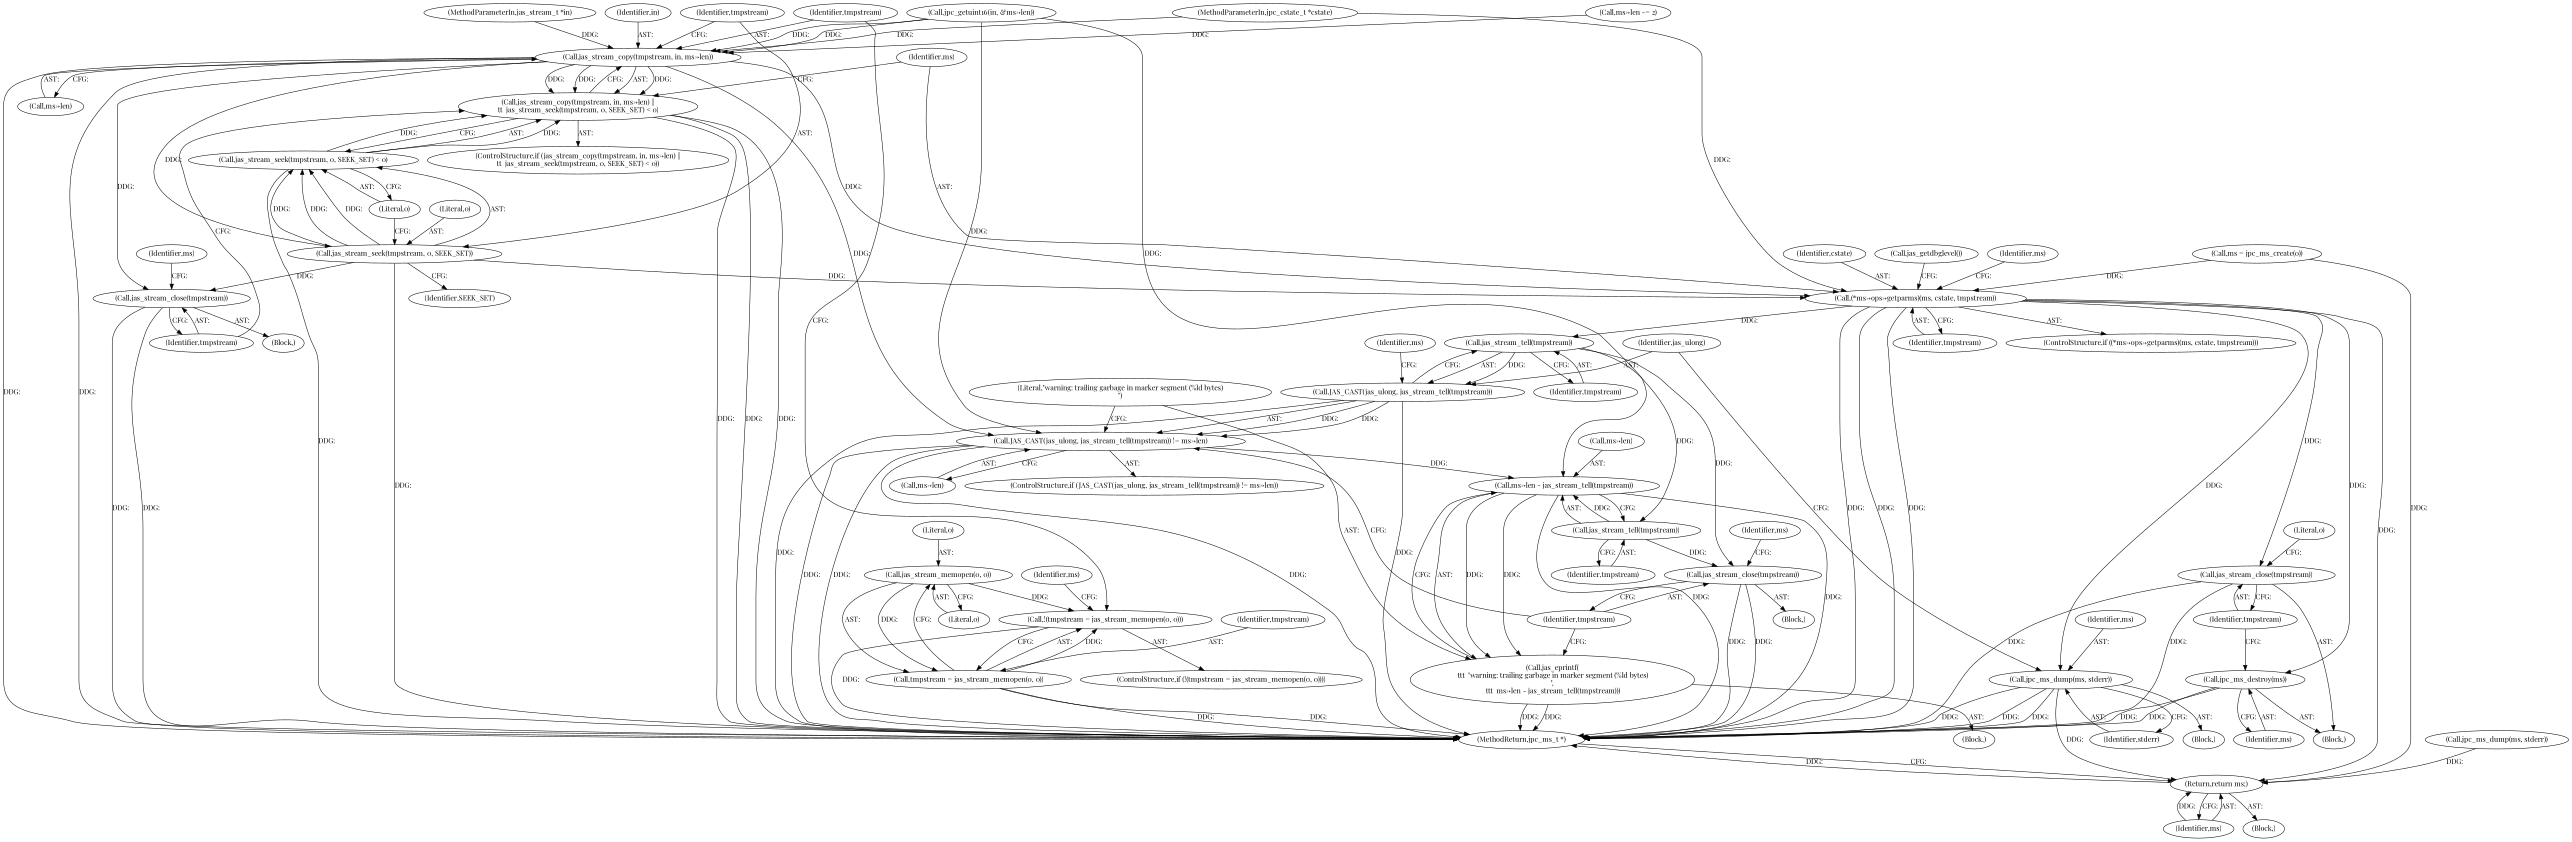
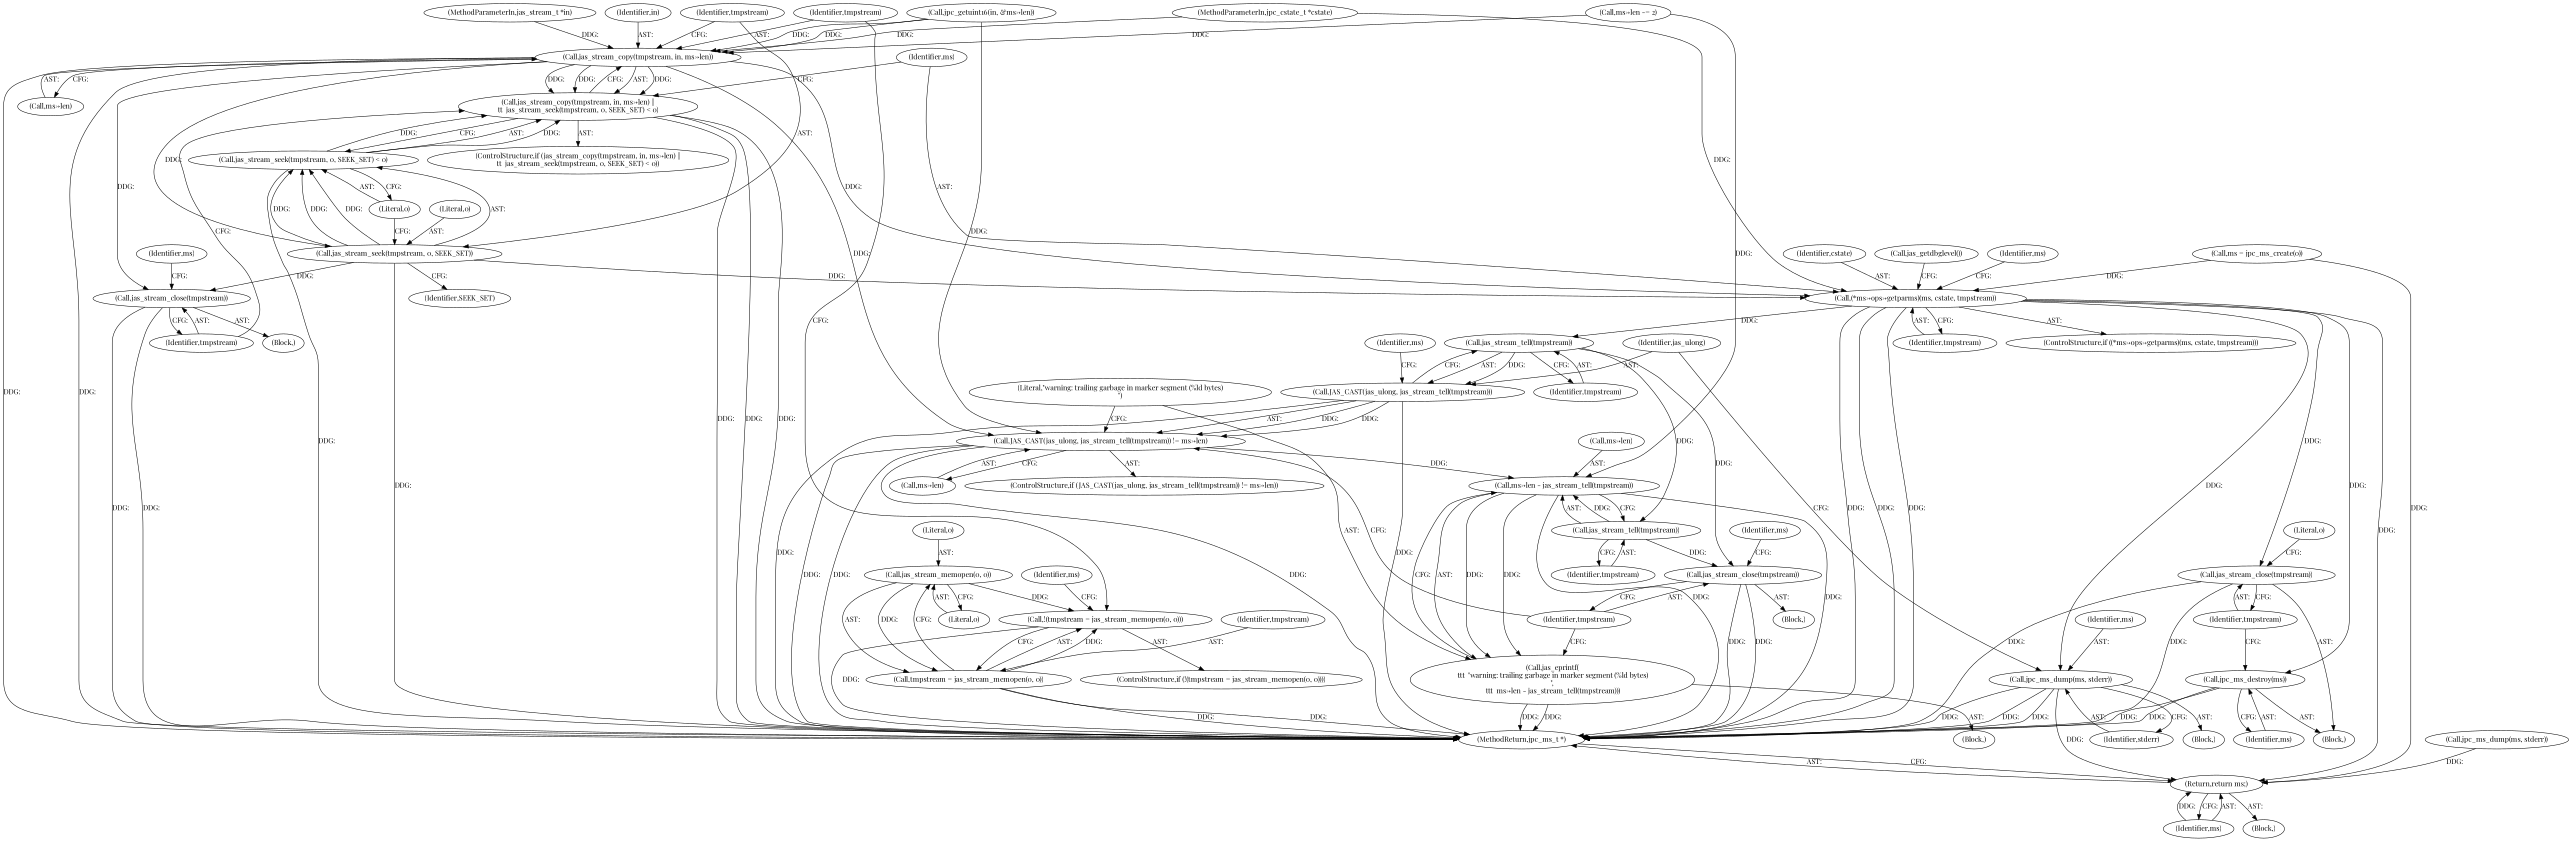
(1303, 323) -> (1735, 259)
(1816, 762) -> (1816, 762)
